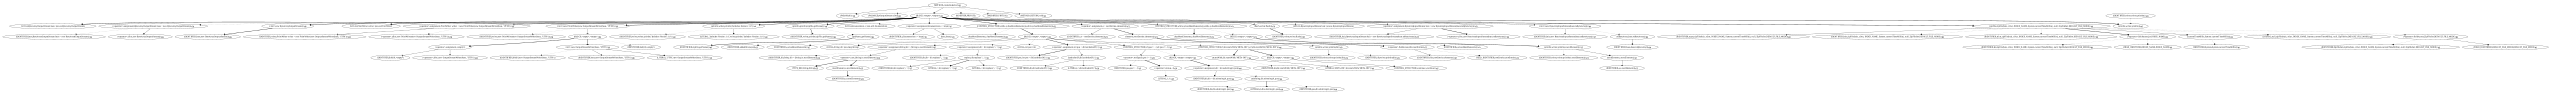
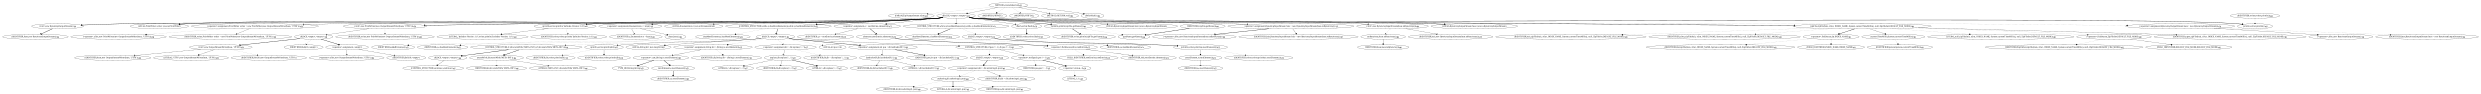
(782, 42) -> (1168, 32)
